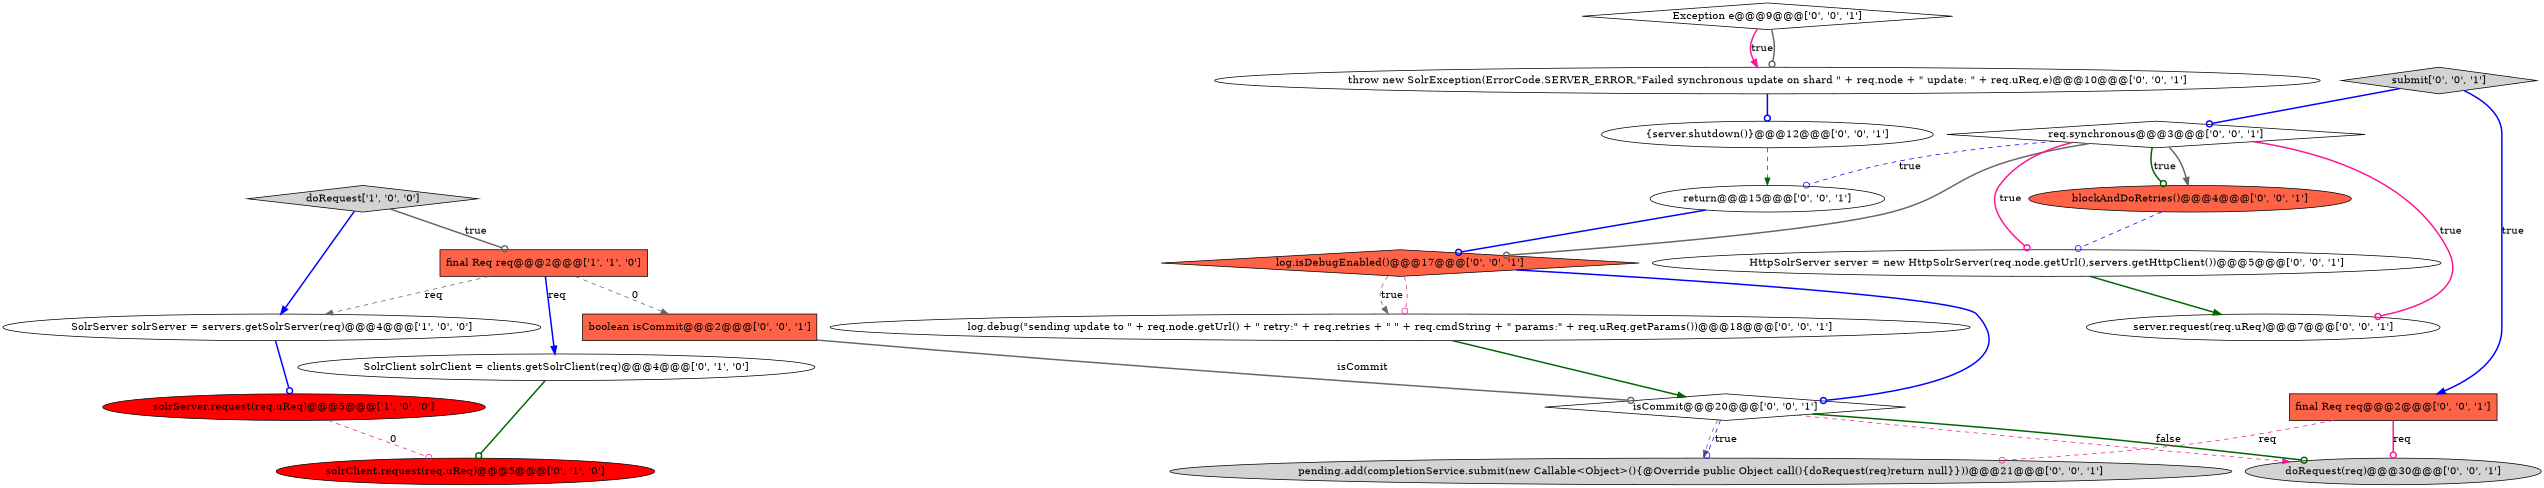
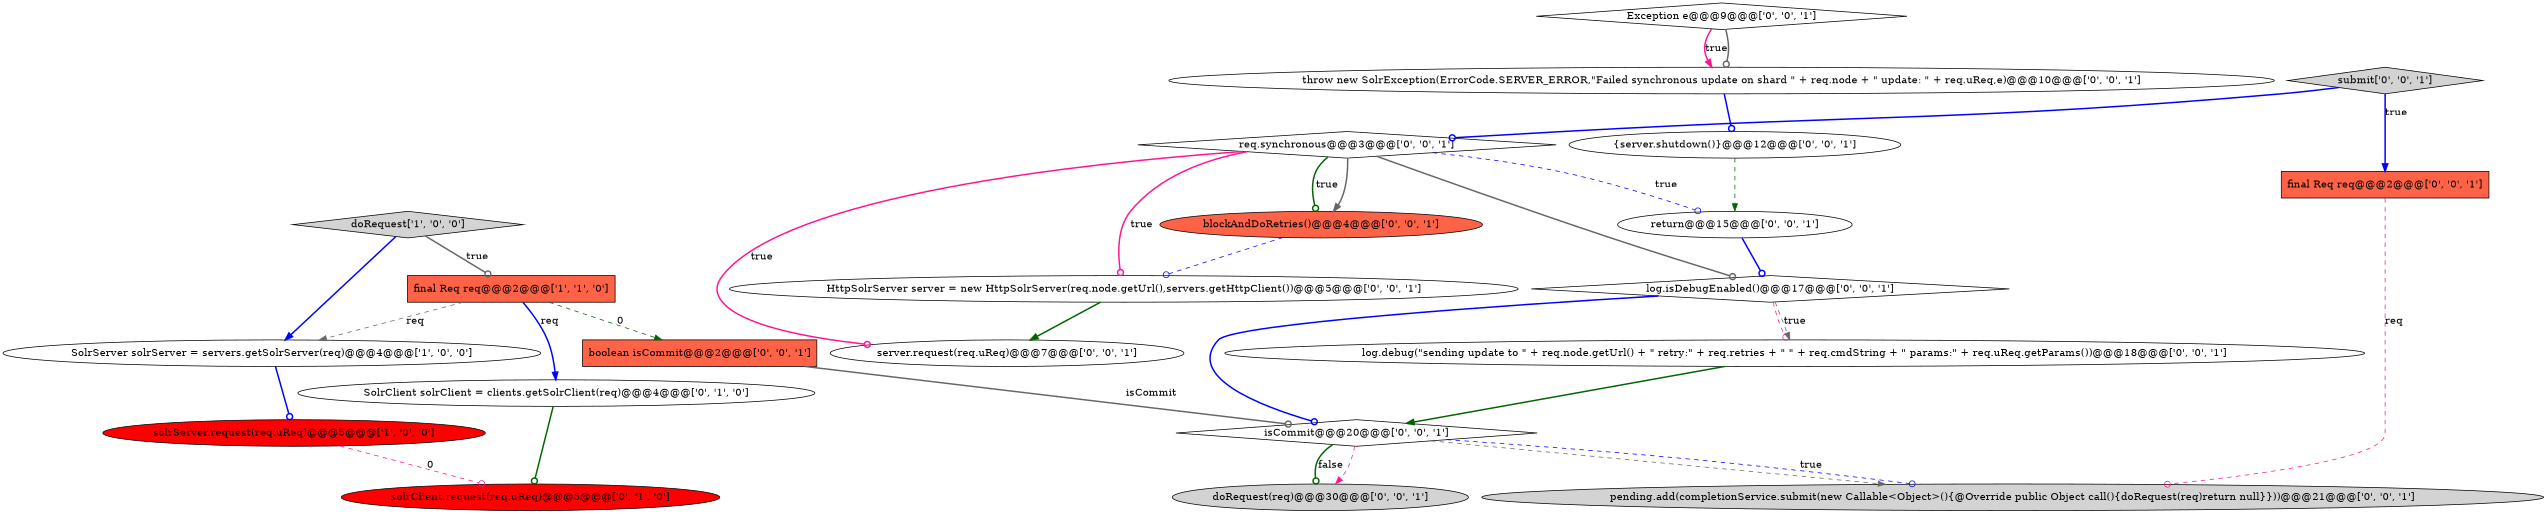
(1400, 263) -> (1770, 289)
(618, 294) -> (602, 320)
(2393, 436) -> none
